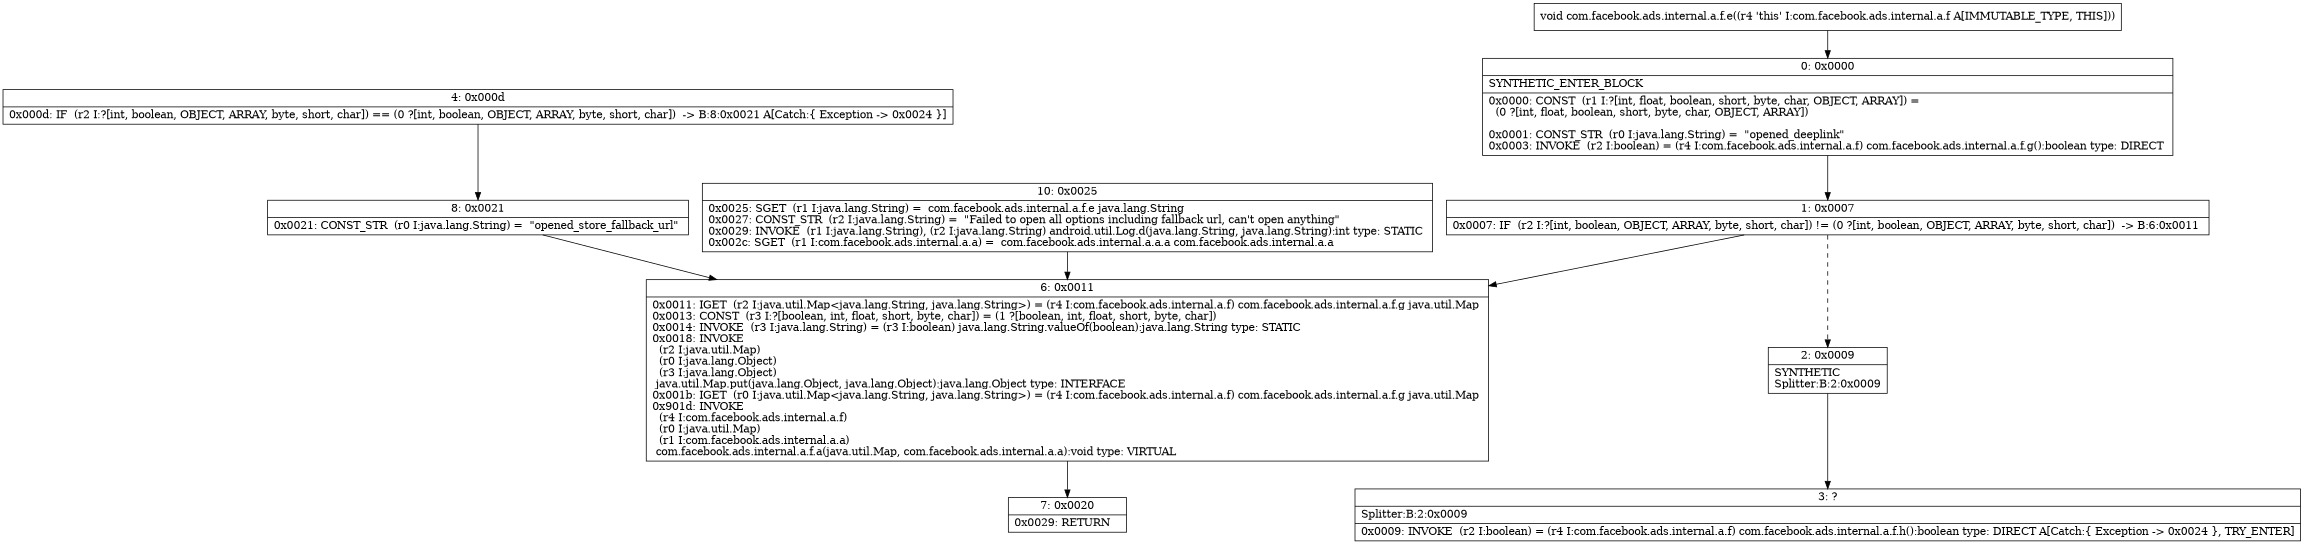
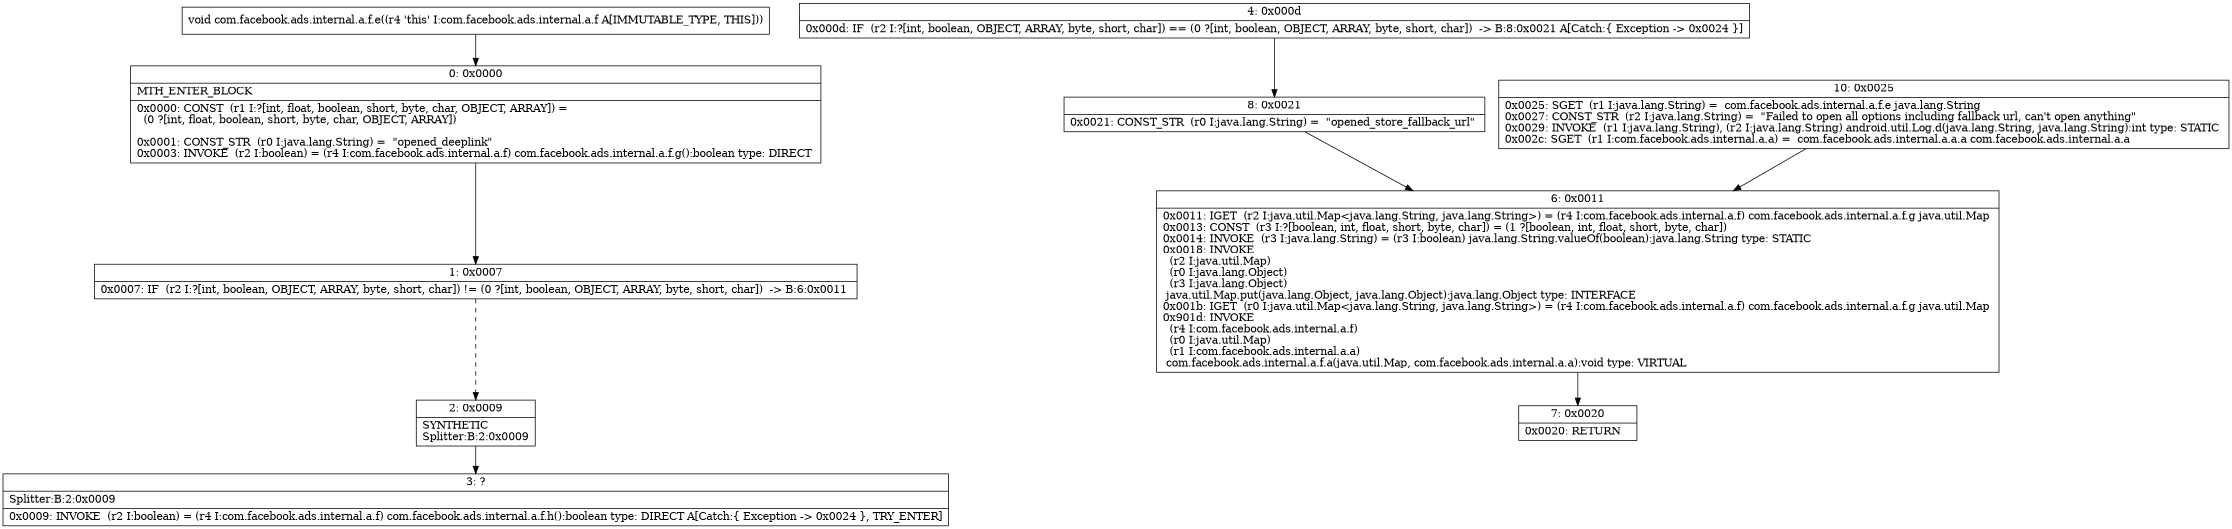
(1566, 84) -> (195, 91)
(1620, 260) -> none
(1067, 523) -> (1578, 431)
